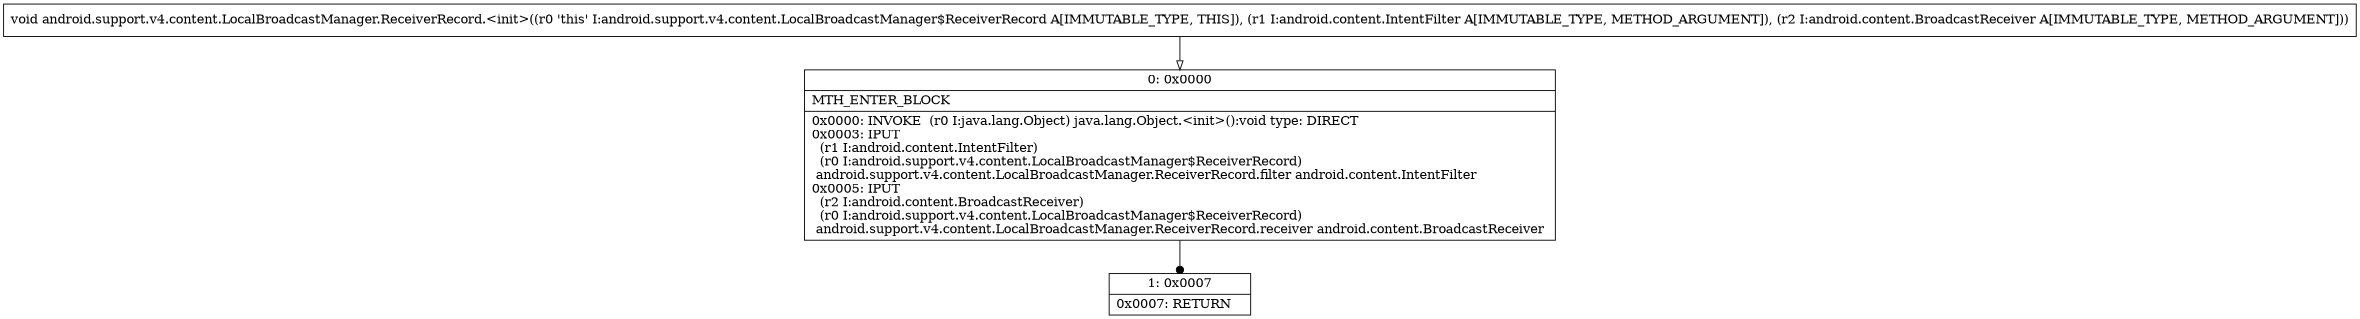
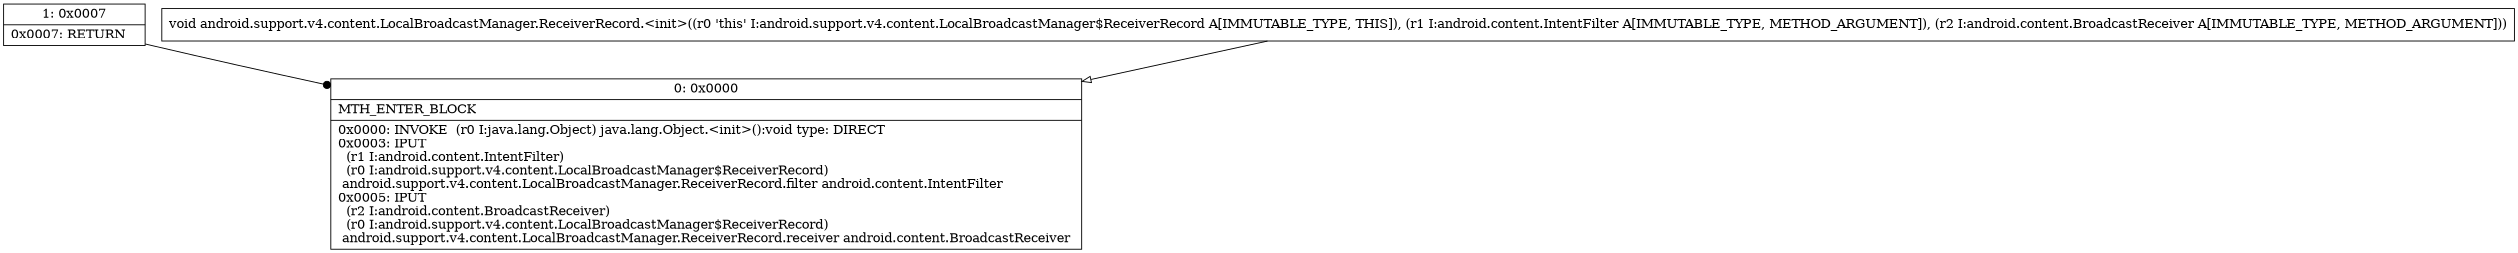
(1180, 253) -> (234, 64)
